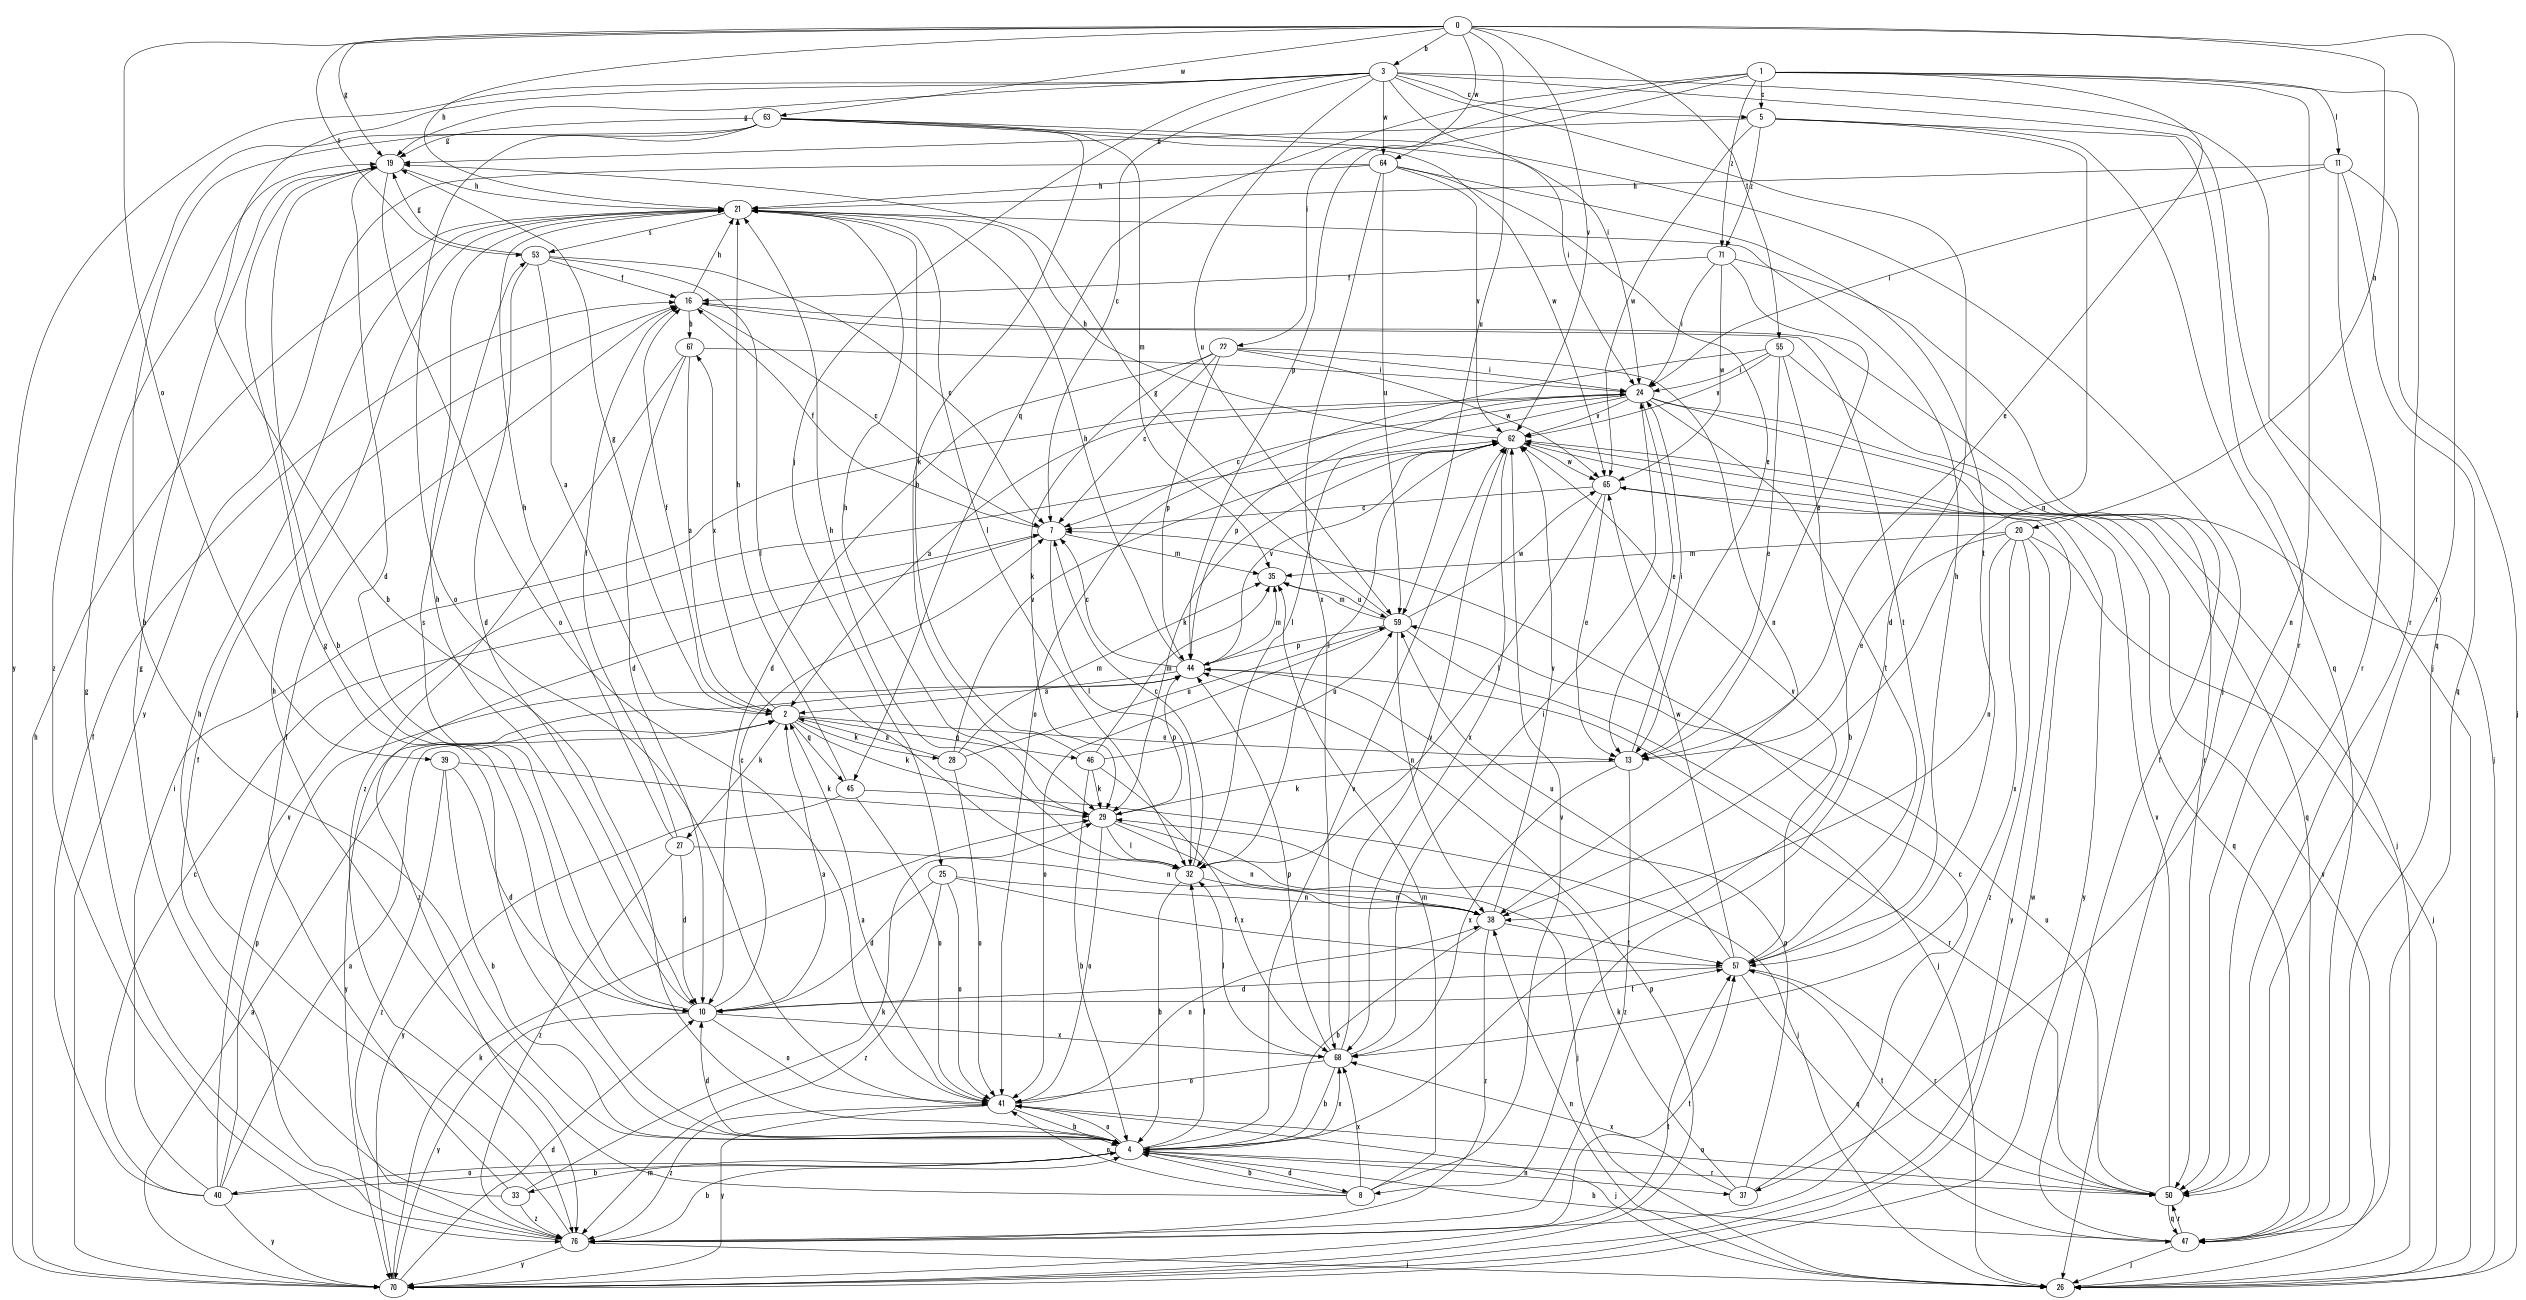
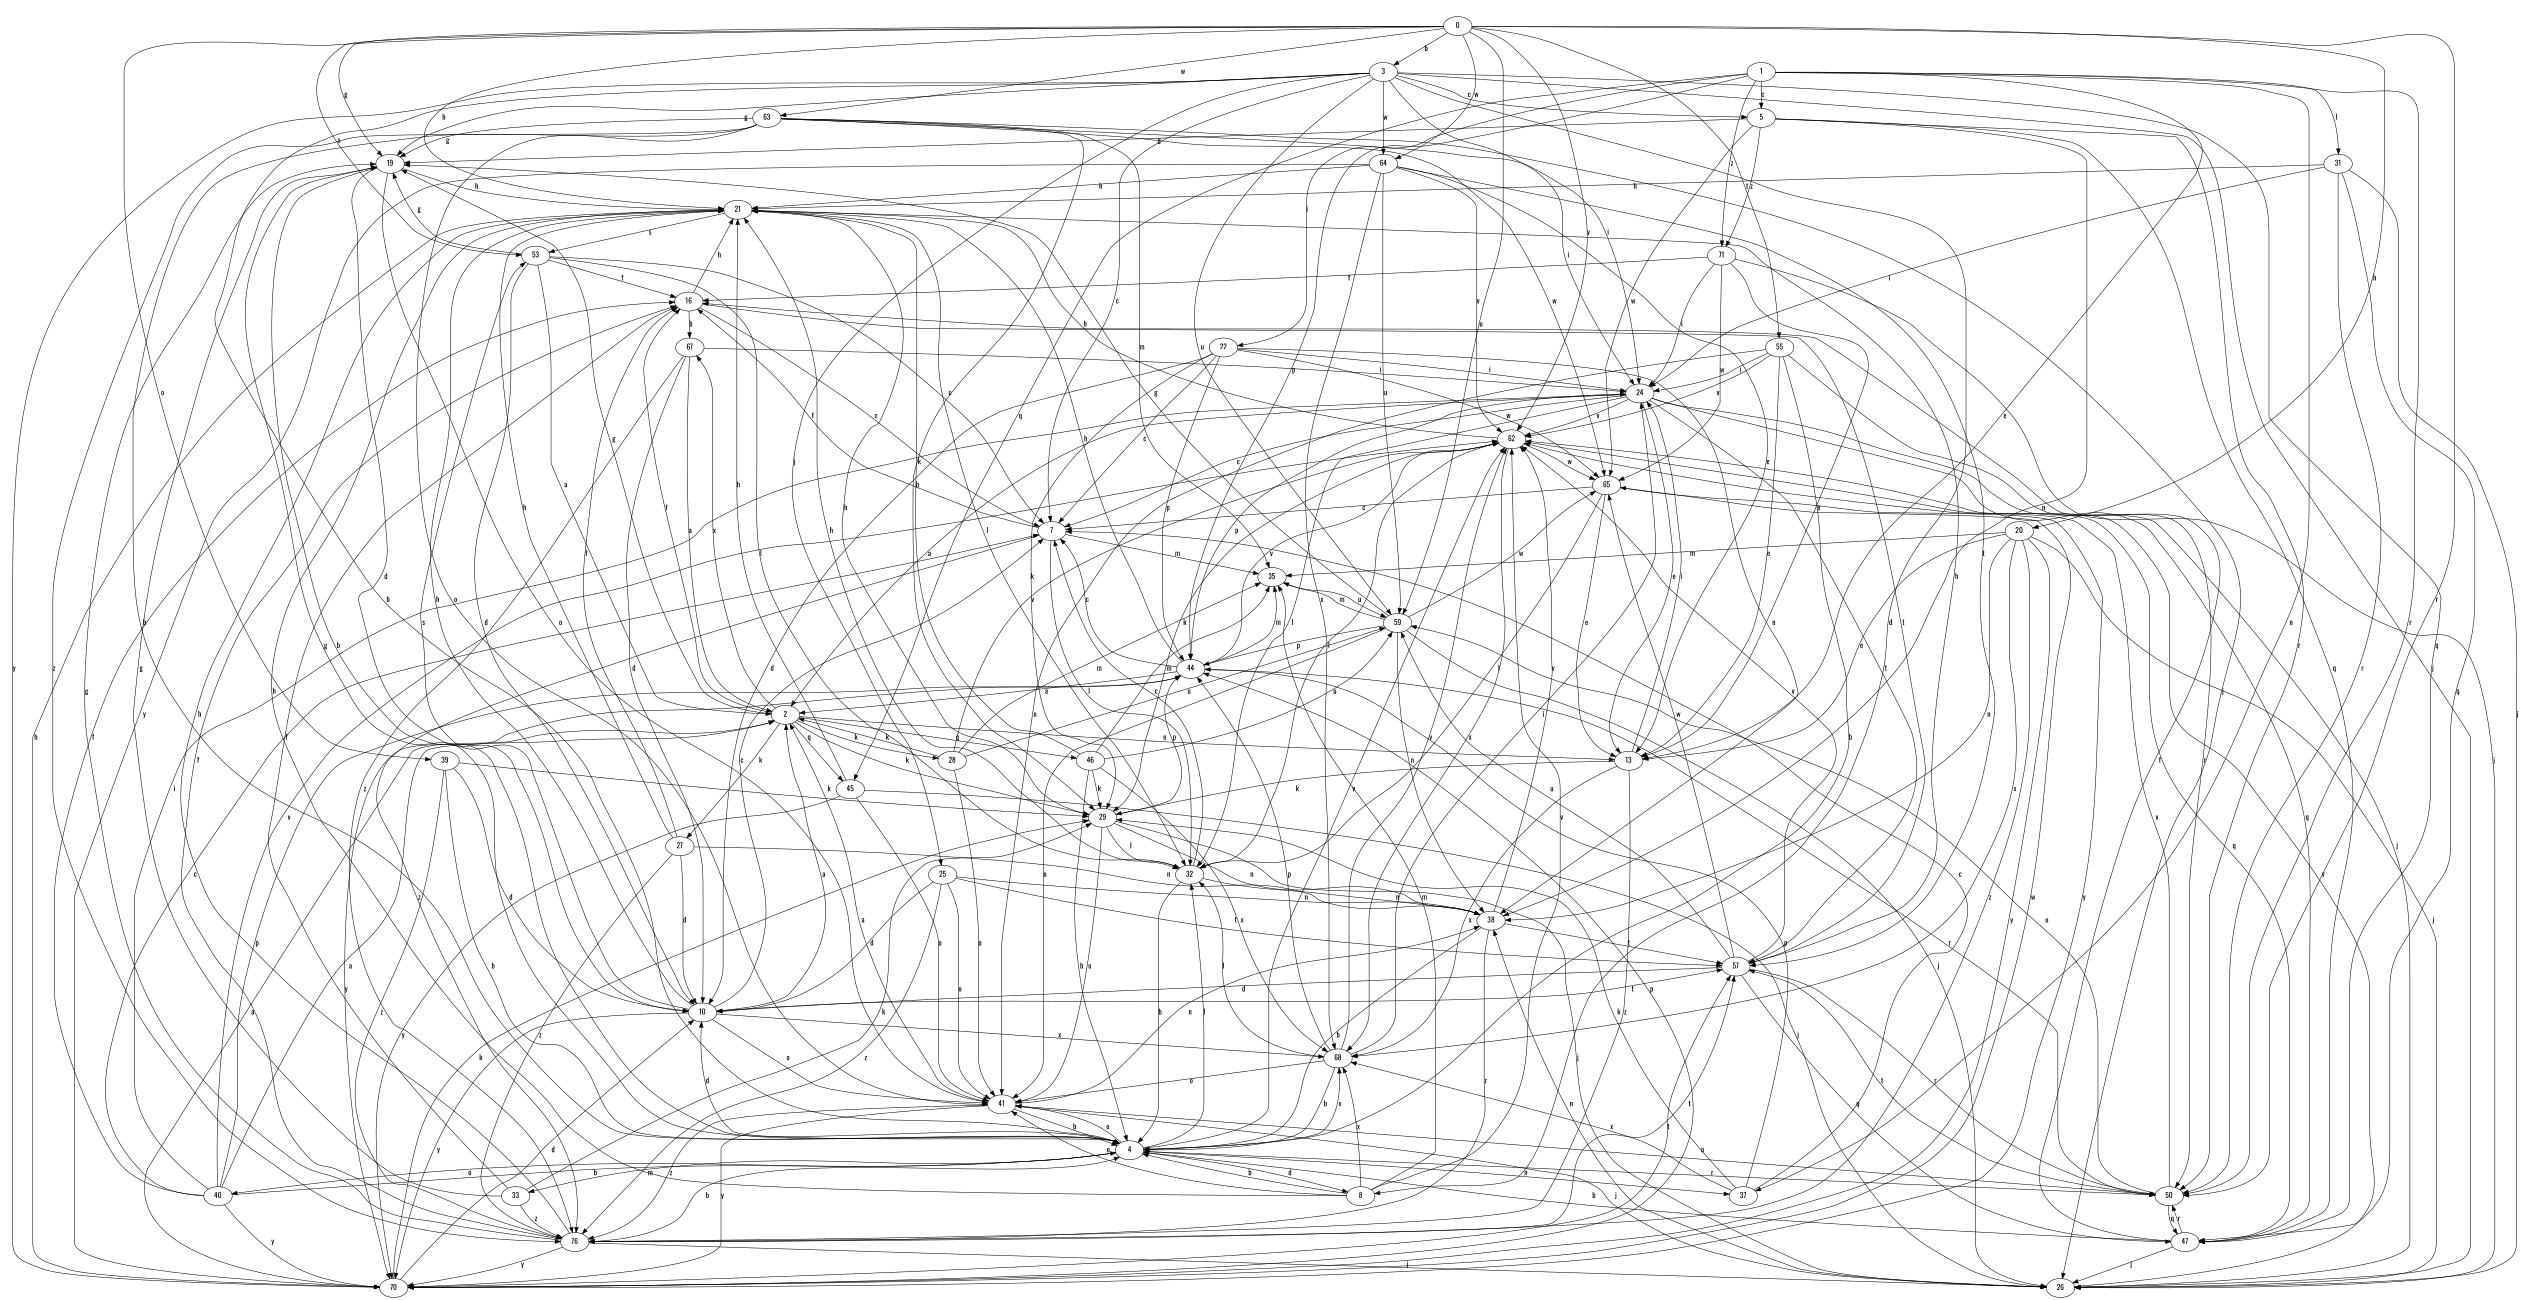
(2338, 164) -> (2338, 164)
(888, 738) -> (888, 738)
